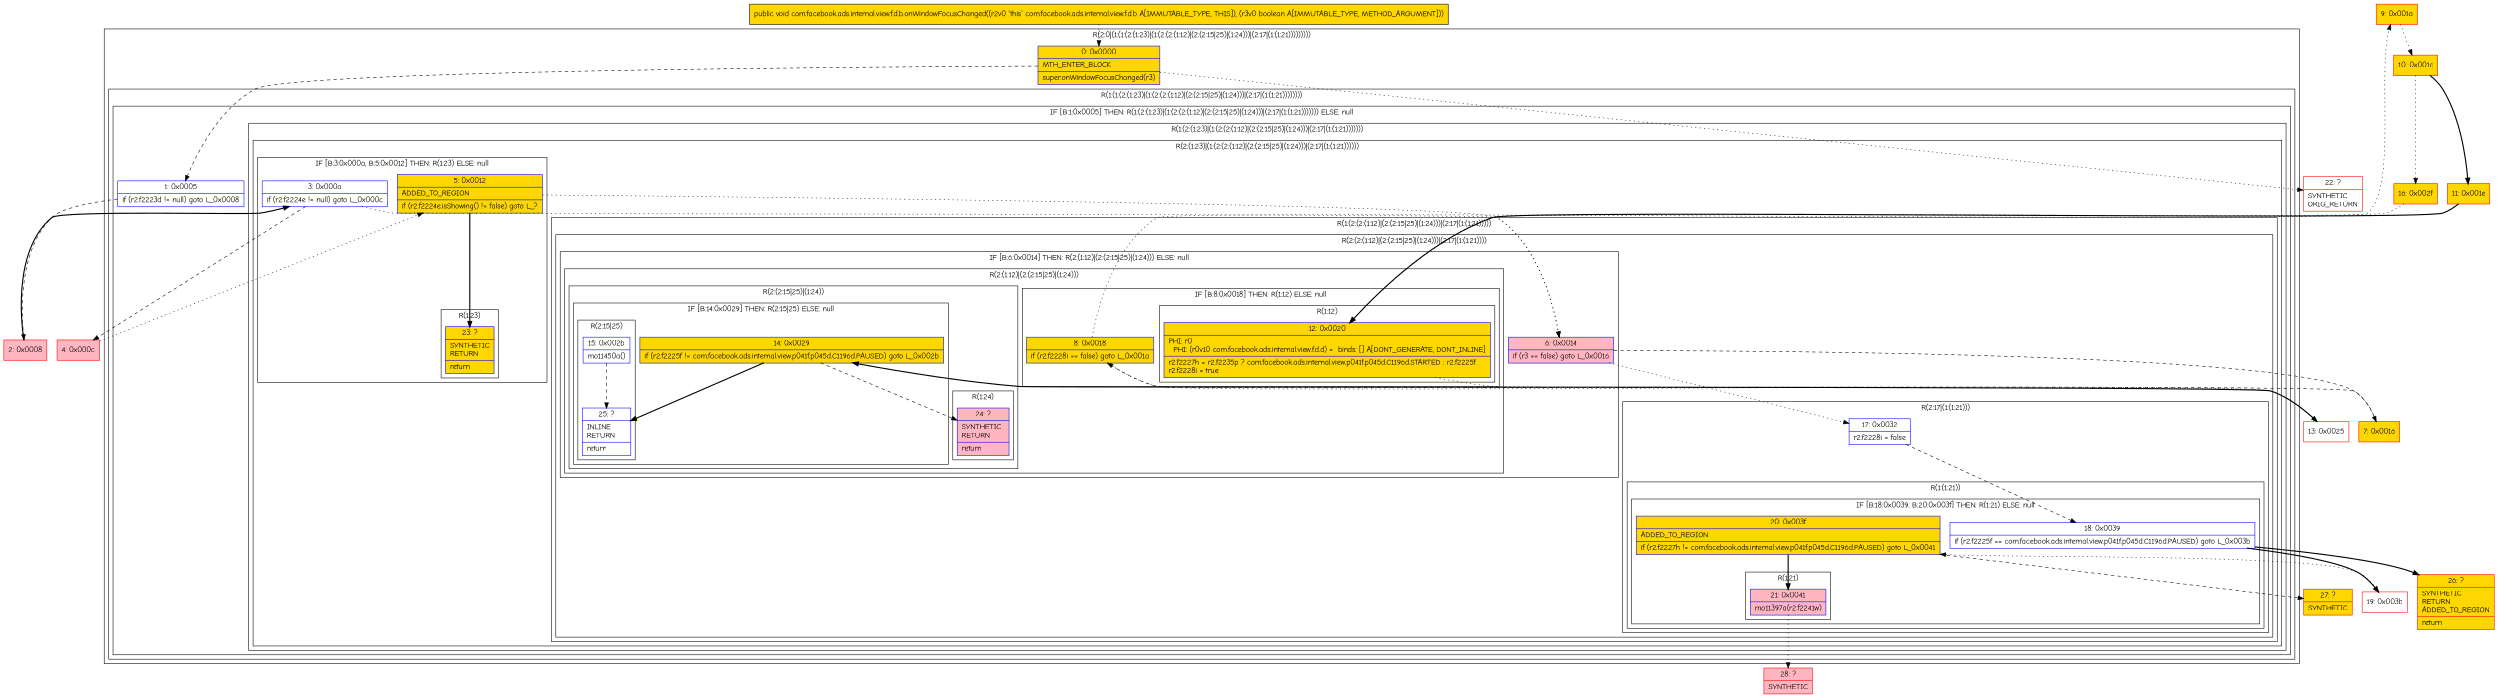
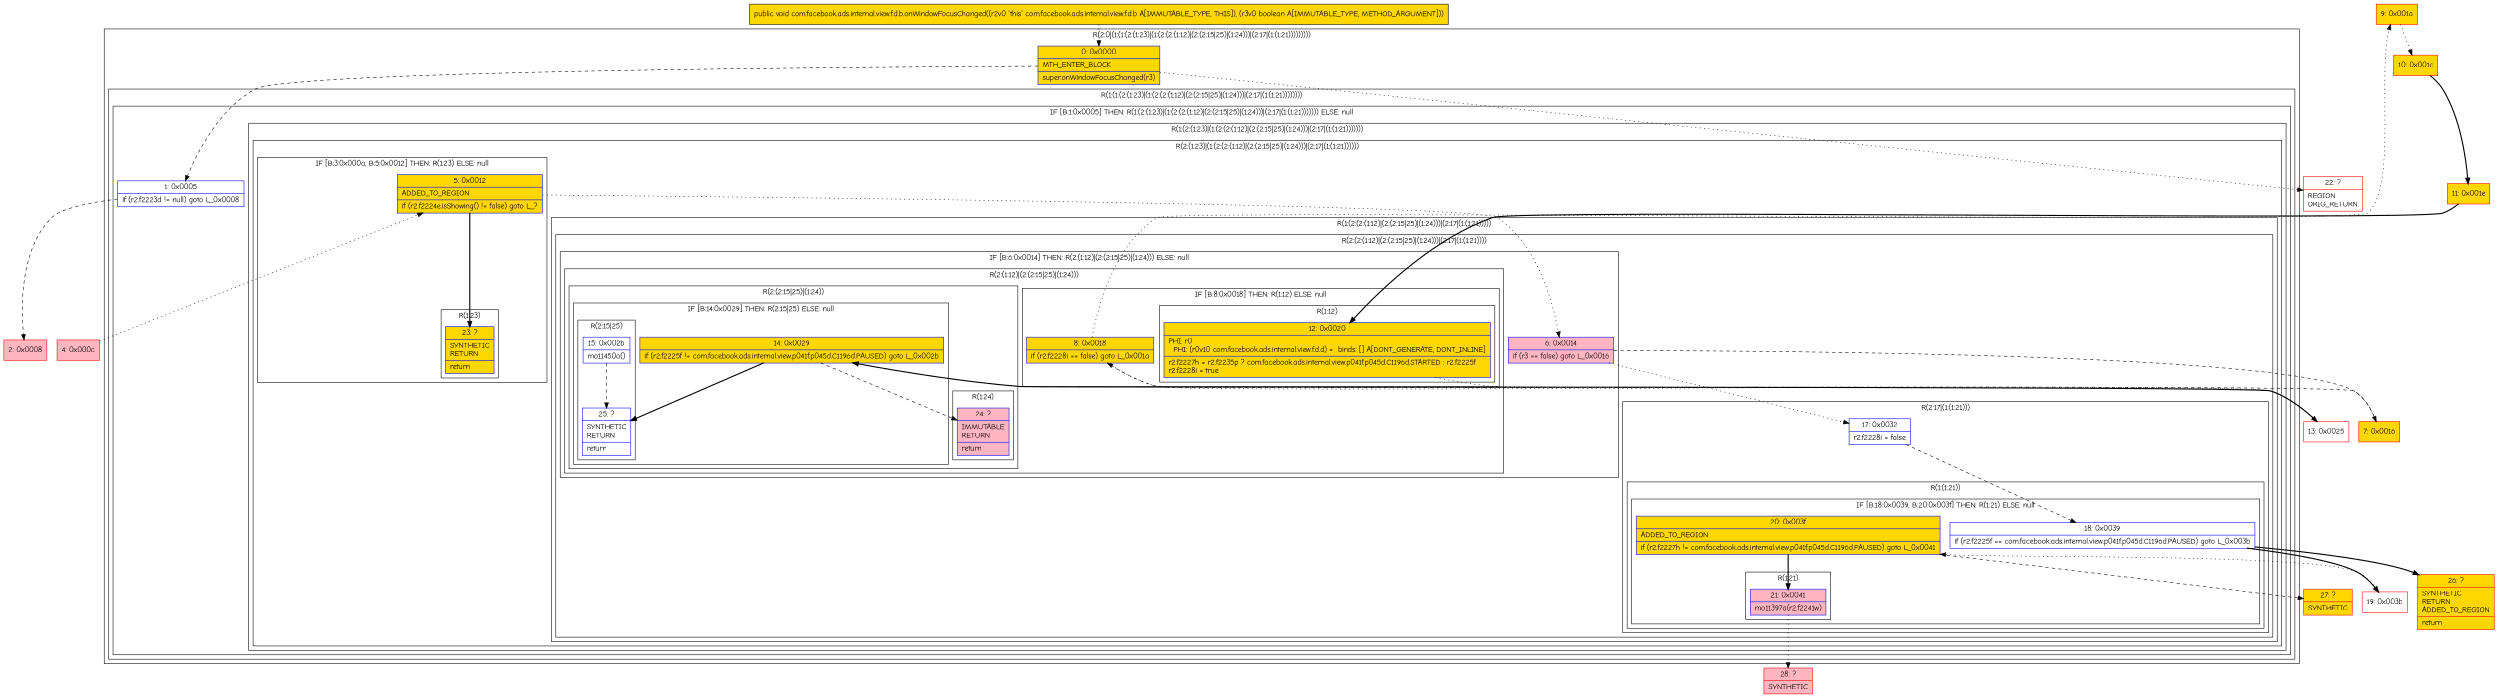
(325, 194) -> none
(2416, 194) -> none
(2328, 196) -> (2322, 196)
(599, 427) -> (607, 427)
(981, 427) -> (983, 427)
